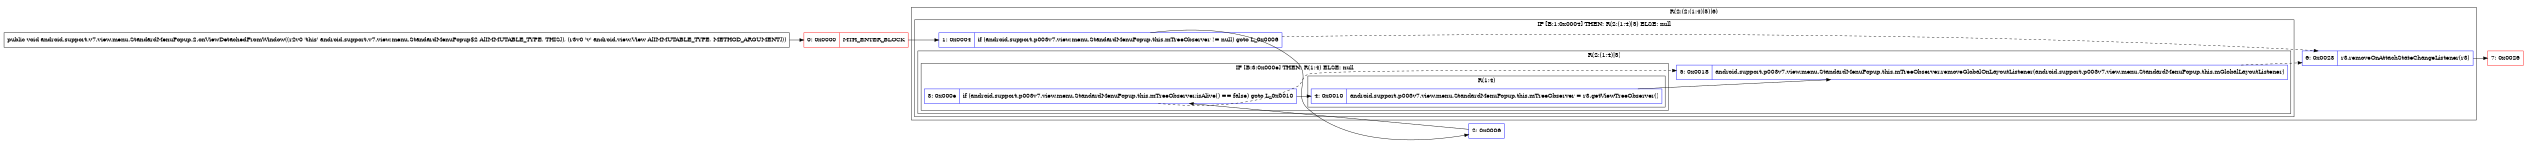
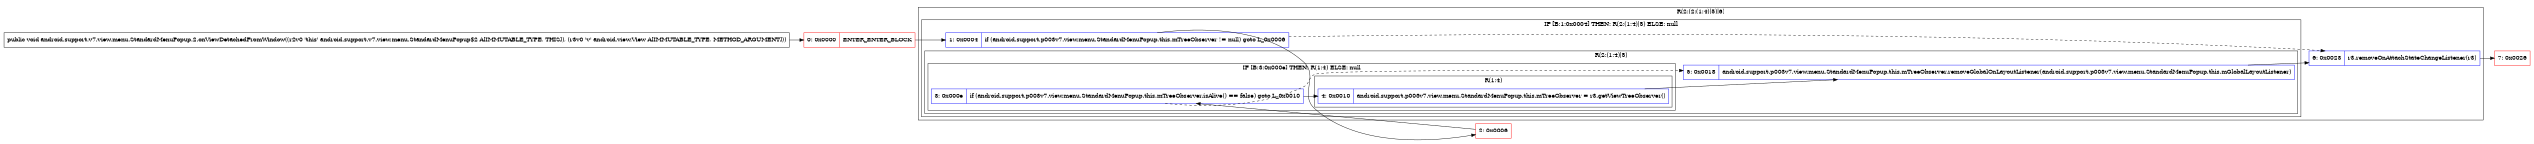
(874, 40) -> (877, 40)
(2269, 64) -> (2276, 64)
(1487, 131) -> (1493, 131)
